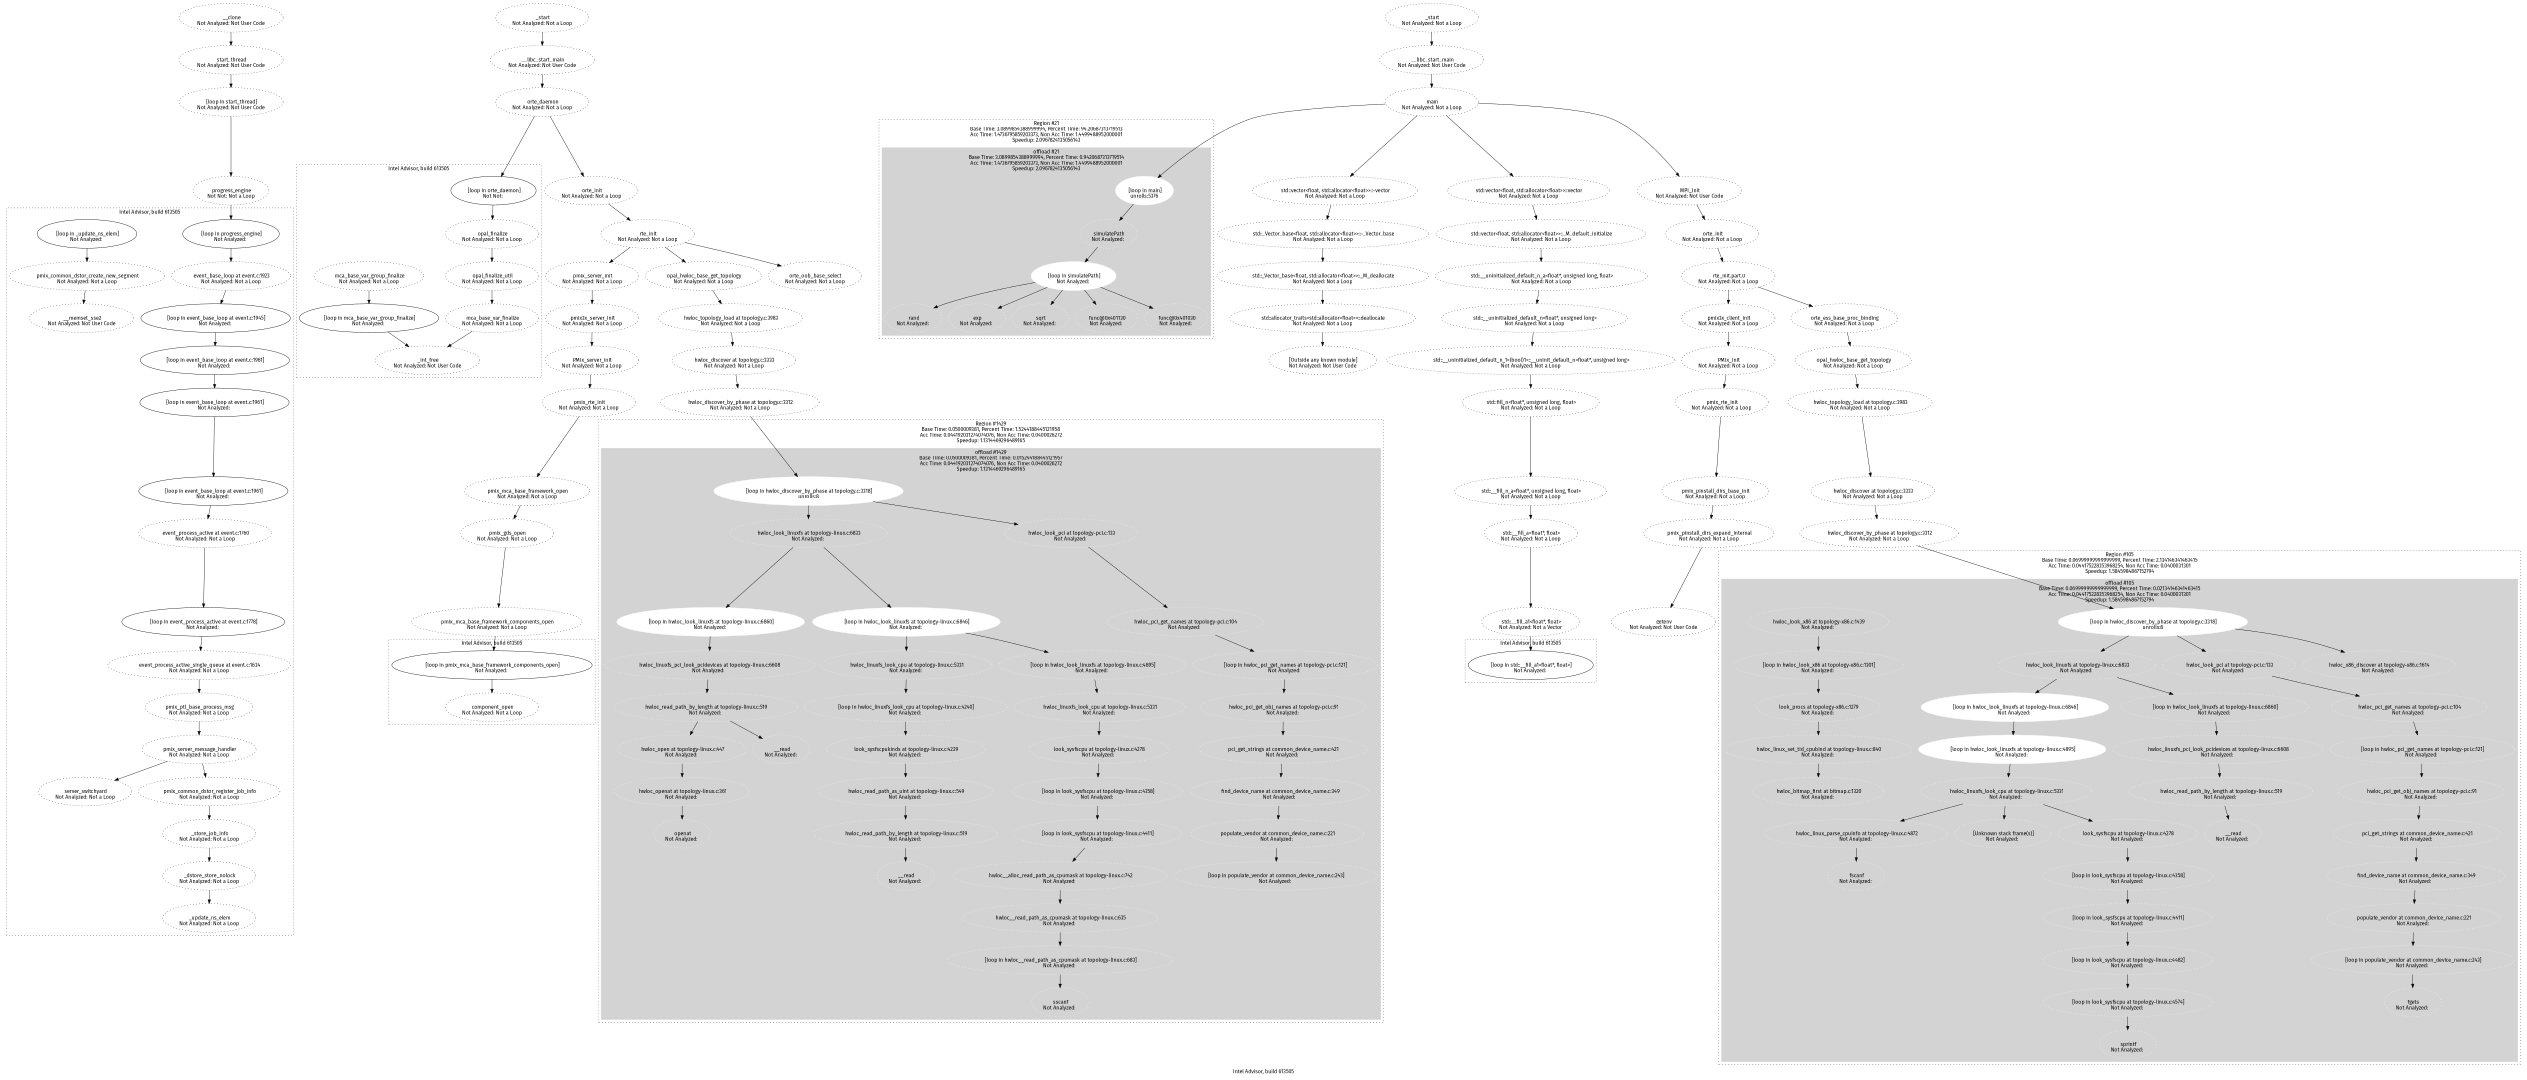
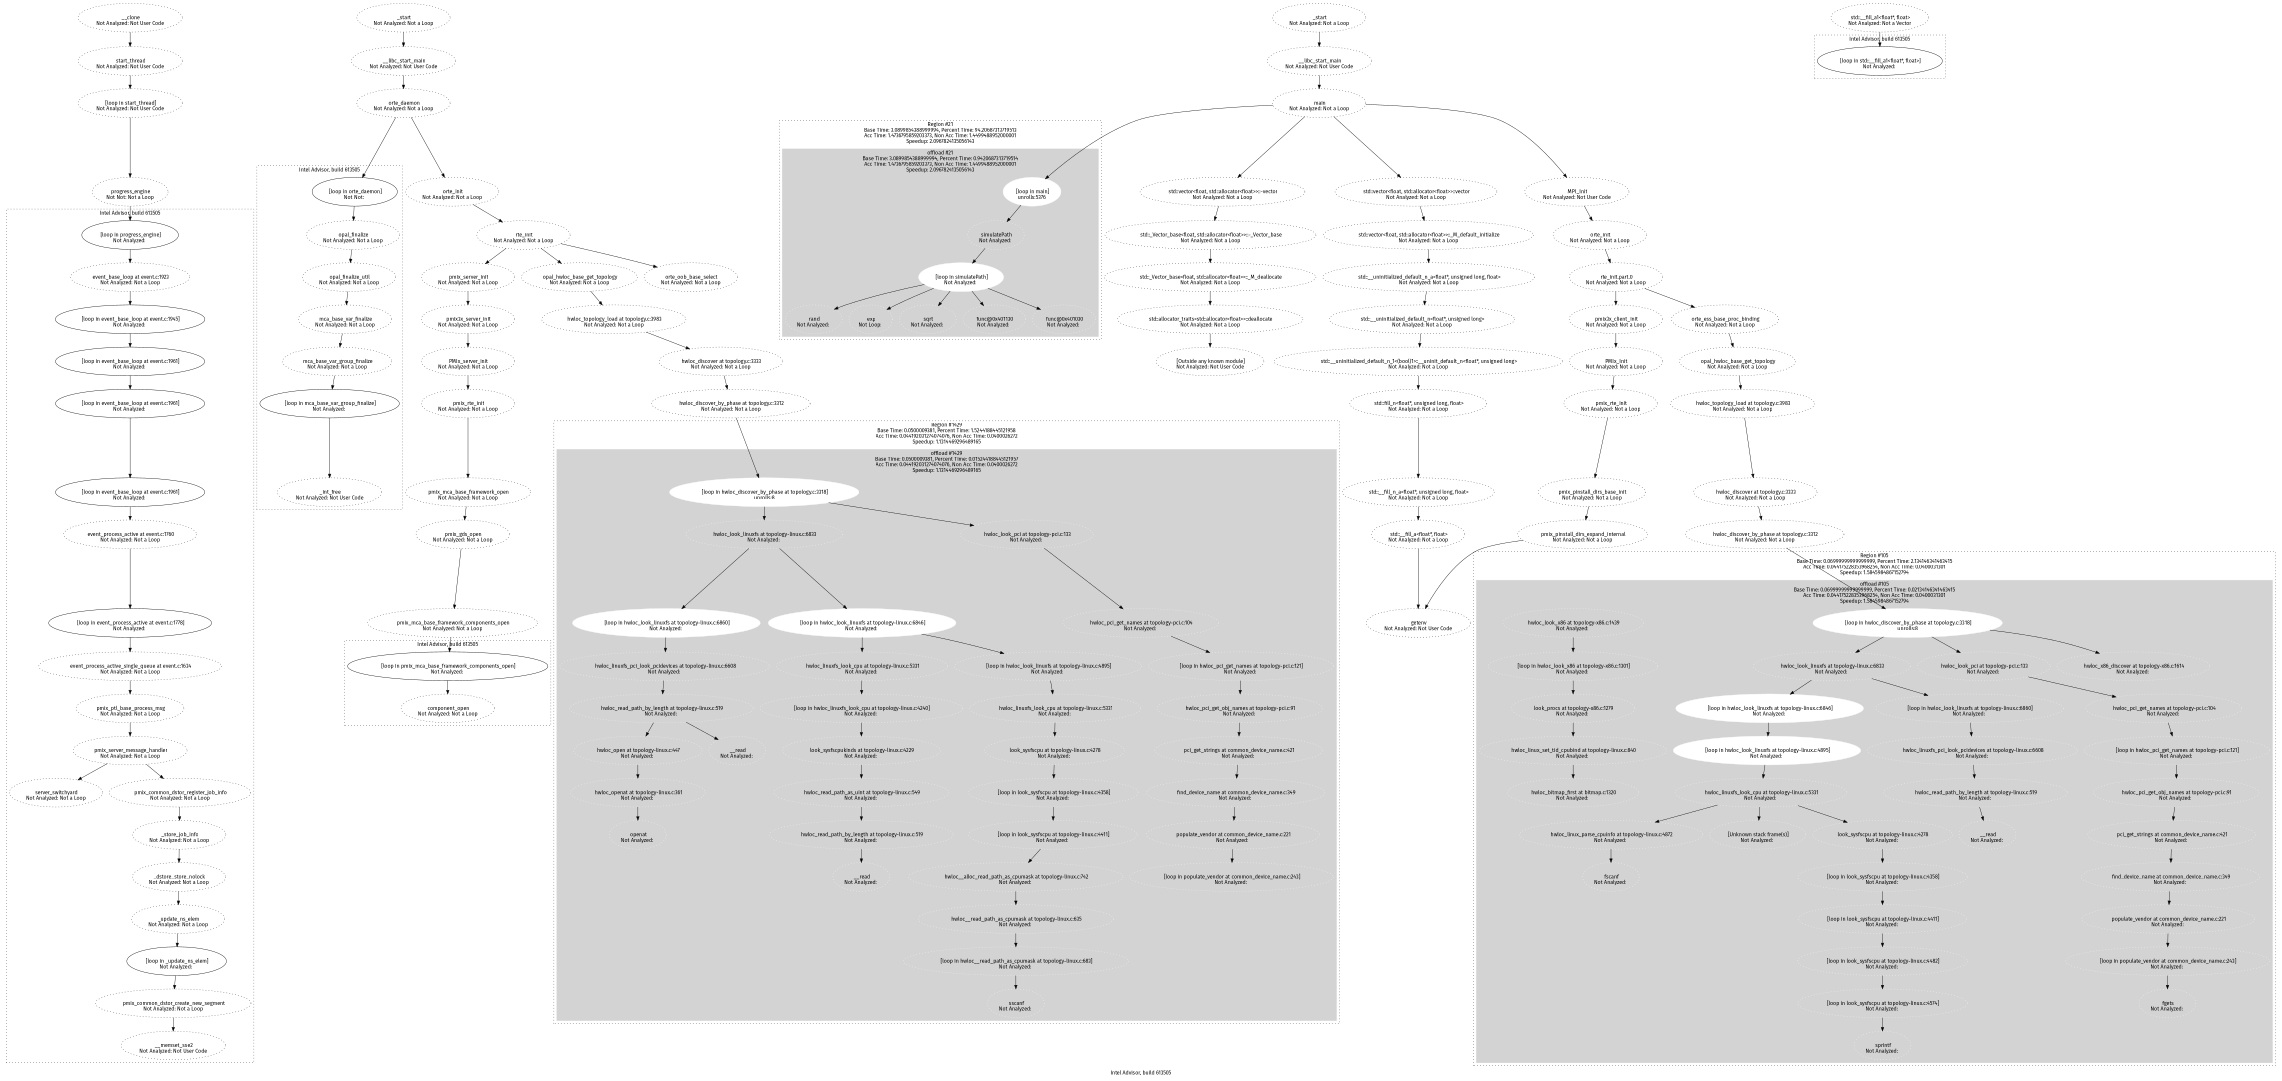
(977, 318) -> (871, 319)
(462, 338) -> (341, 338)
(1531, 576) -> (1418, 577)
none -> (177, 938)
